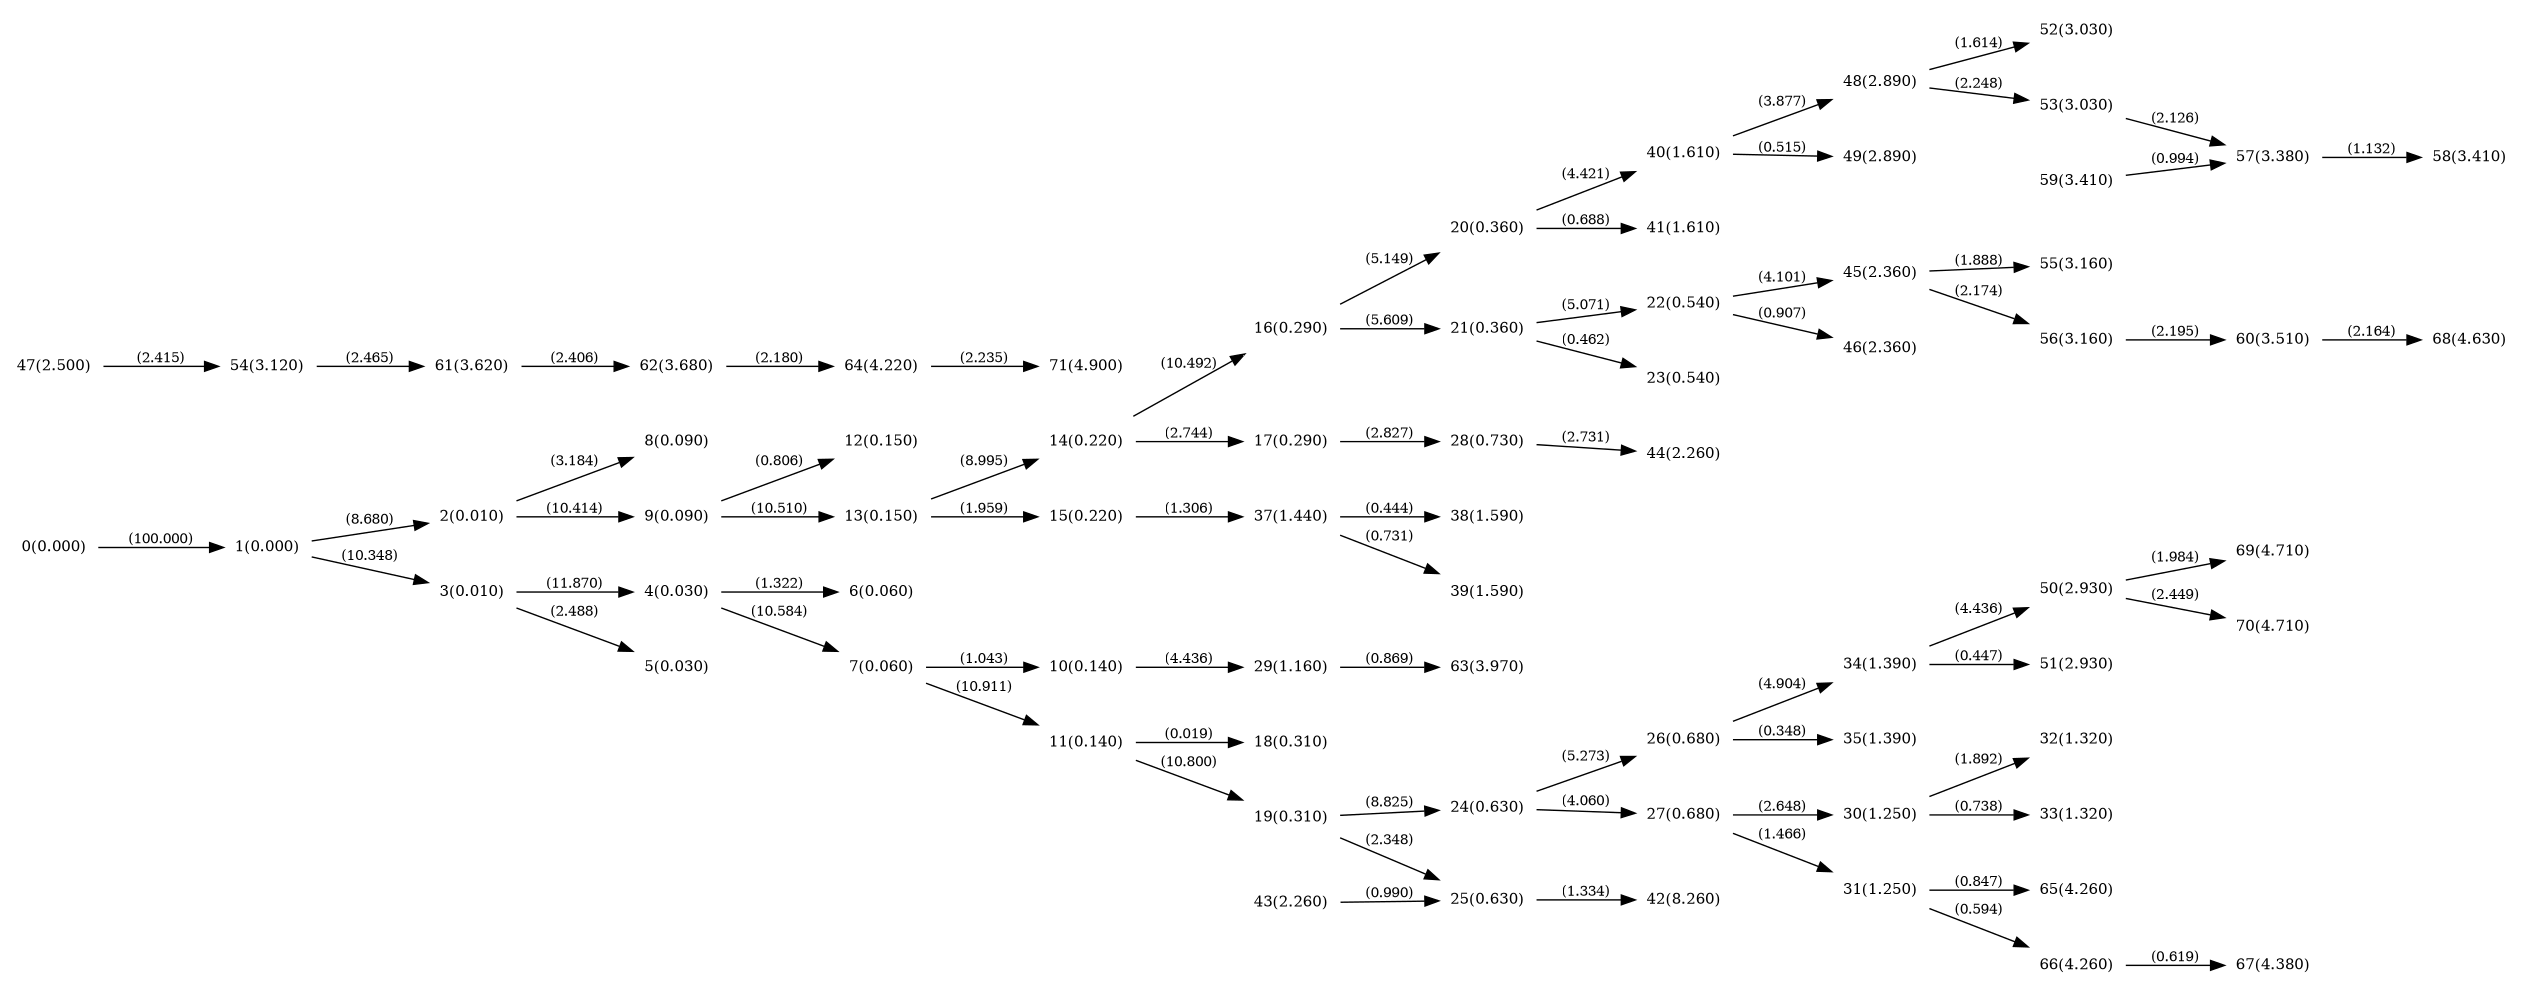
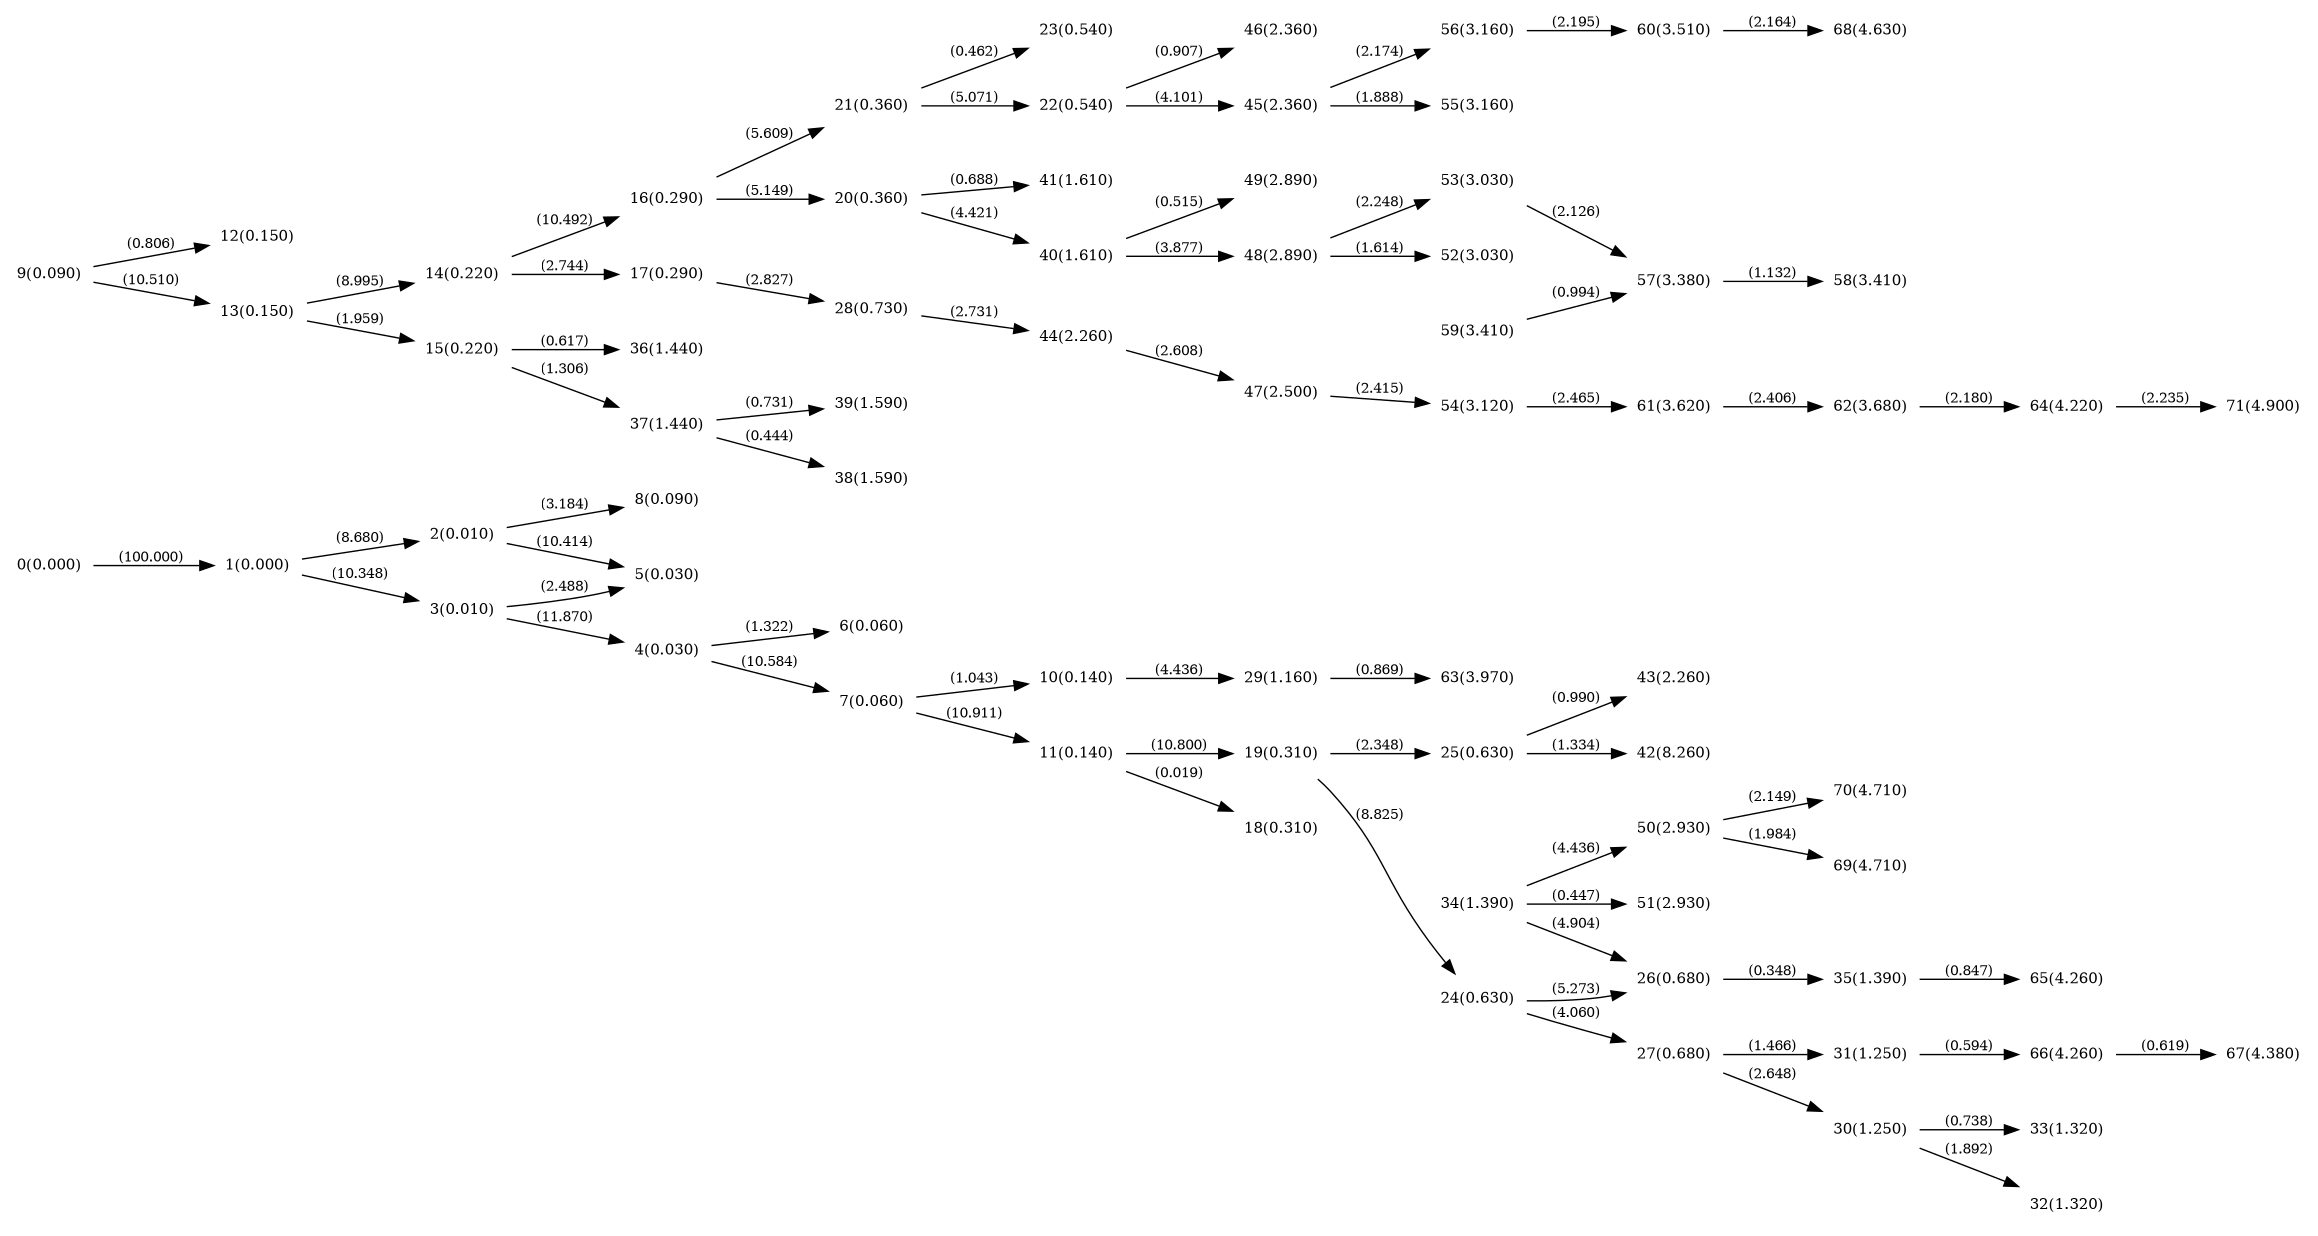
none -> (667, 350)
none -> (1173, 363)
(568, 517) -> (558, 554)
(2175, 596) -> (1773, 798)
(1776, 705) -> (1570, 939)
(1972, 890) -> (1962, 979)
(1383, 902) -> (1570, 719)
